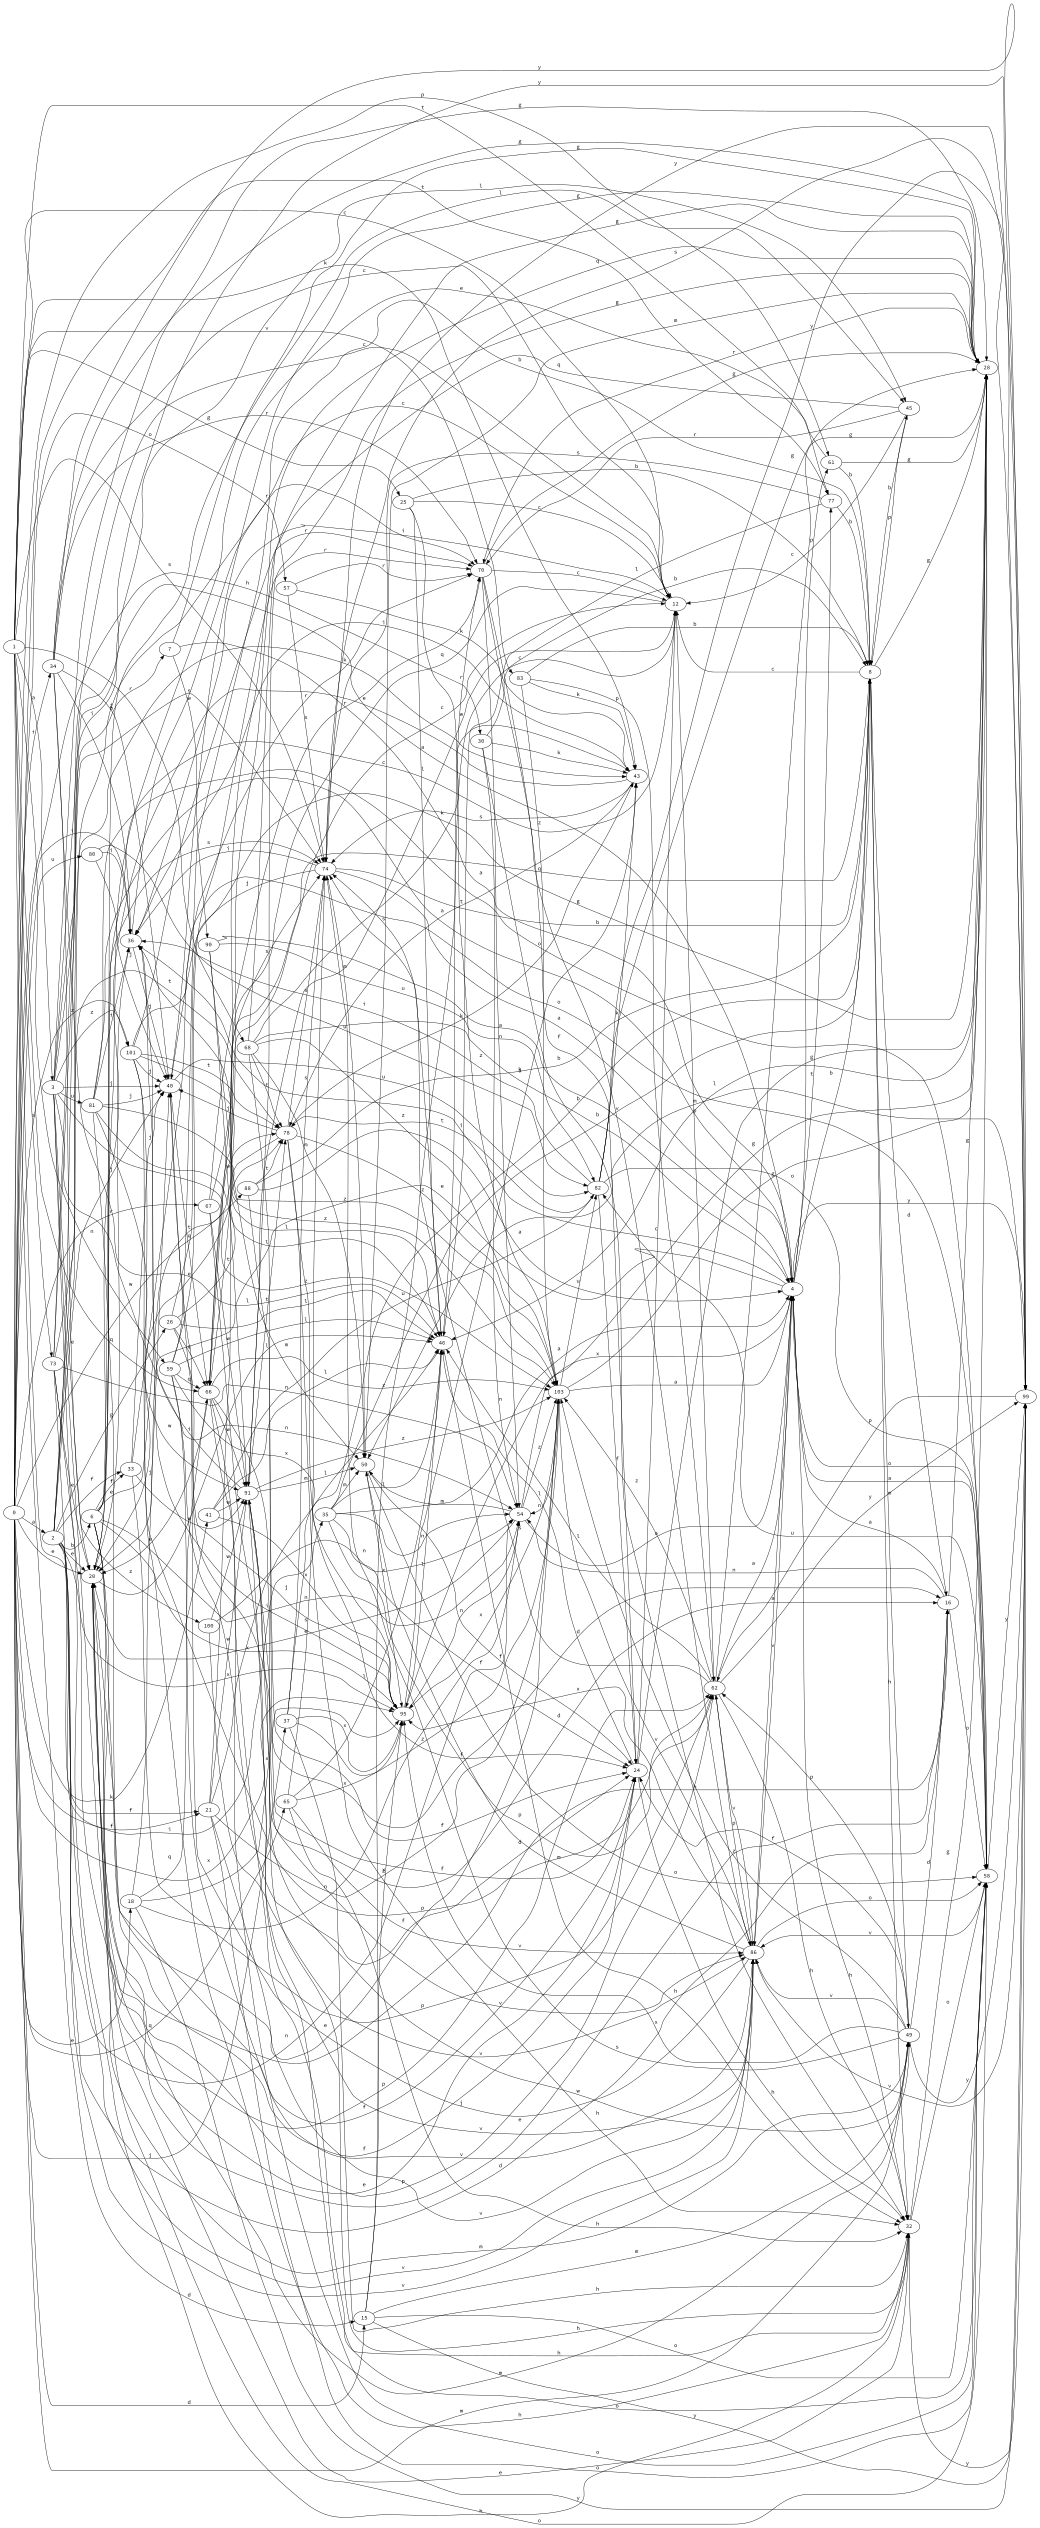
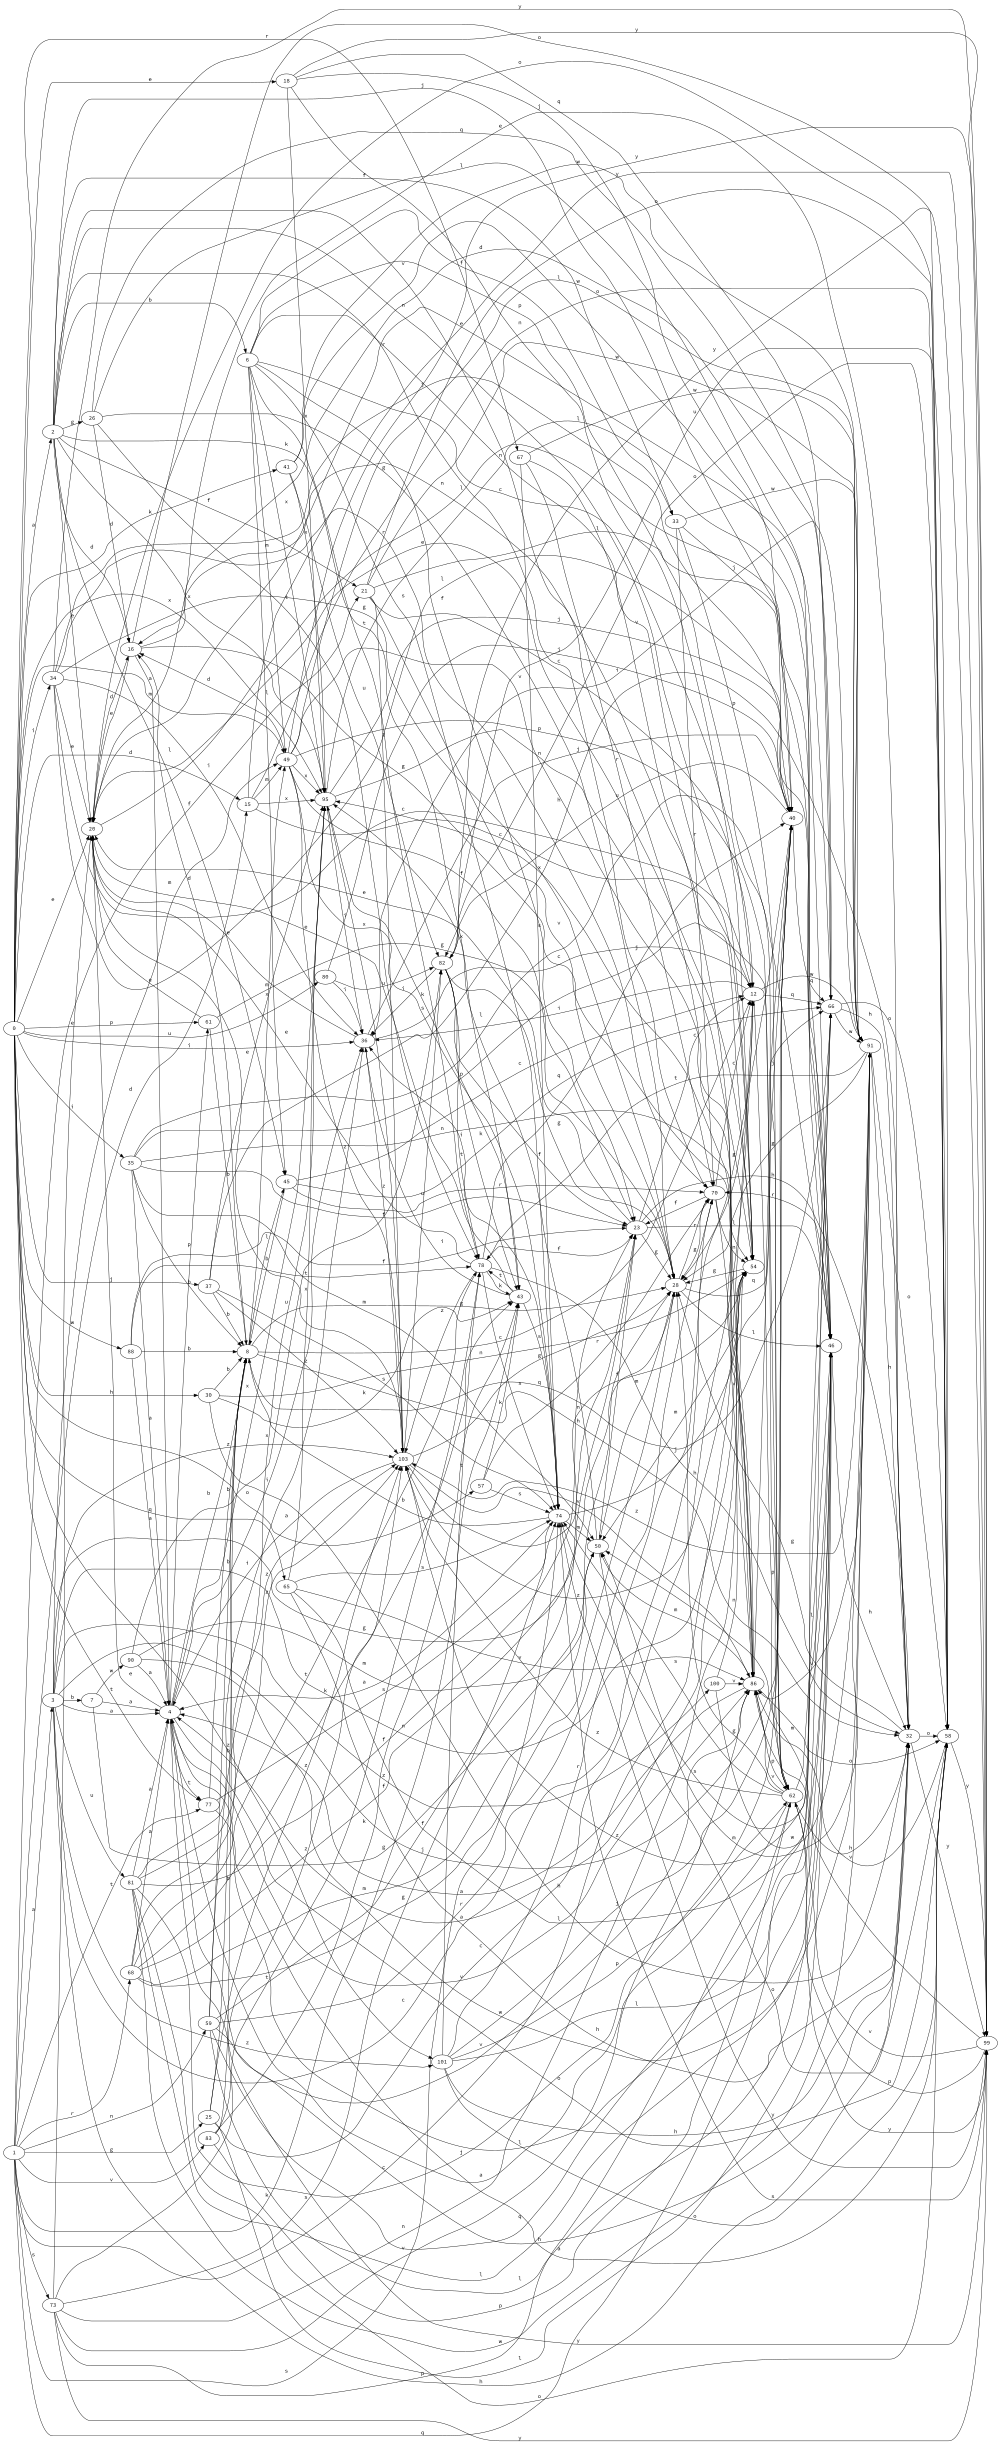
(890, 517) -> (267, 1237)
(119, 1246) -> (220, 929)
(637, 1771) -> (637, 1228)
